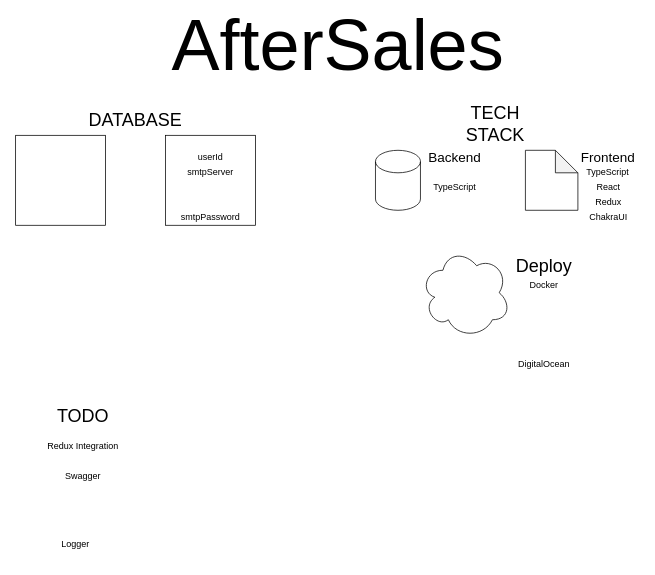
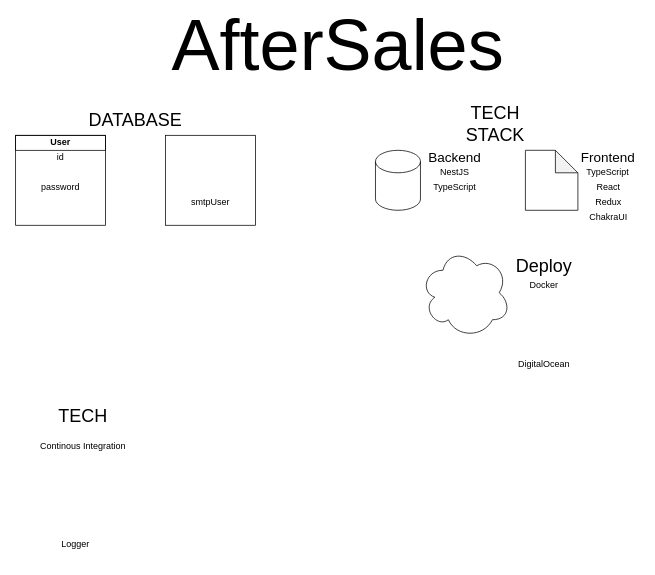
none -> (60, 143)
none -> (60, 158)
(210, 158) -> none
(210, 173) -> none
none -> (455, 173)
none -> (60, 188)
none -> (210, 203)
(210, 218) -> none
(83, 417) -> (83, 417)
(83, 447) -> (83, 447)
(83, 477) -> none
